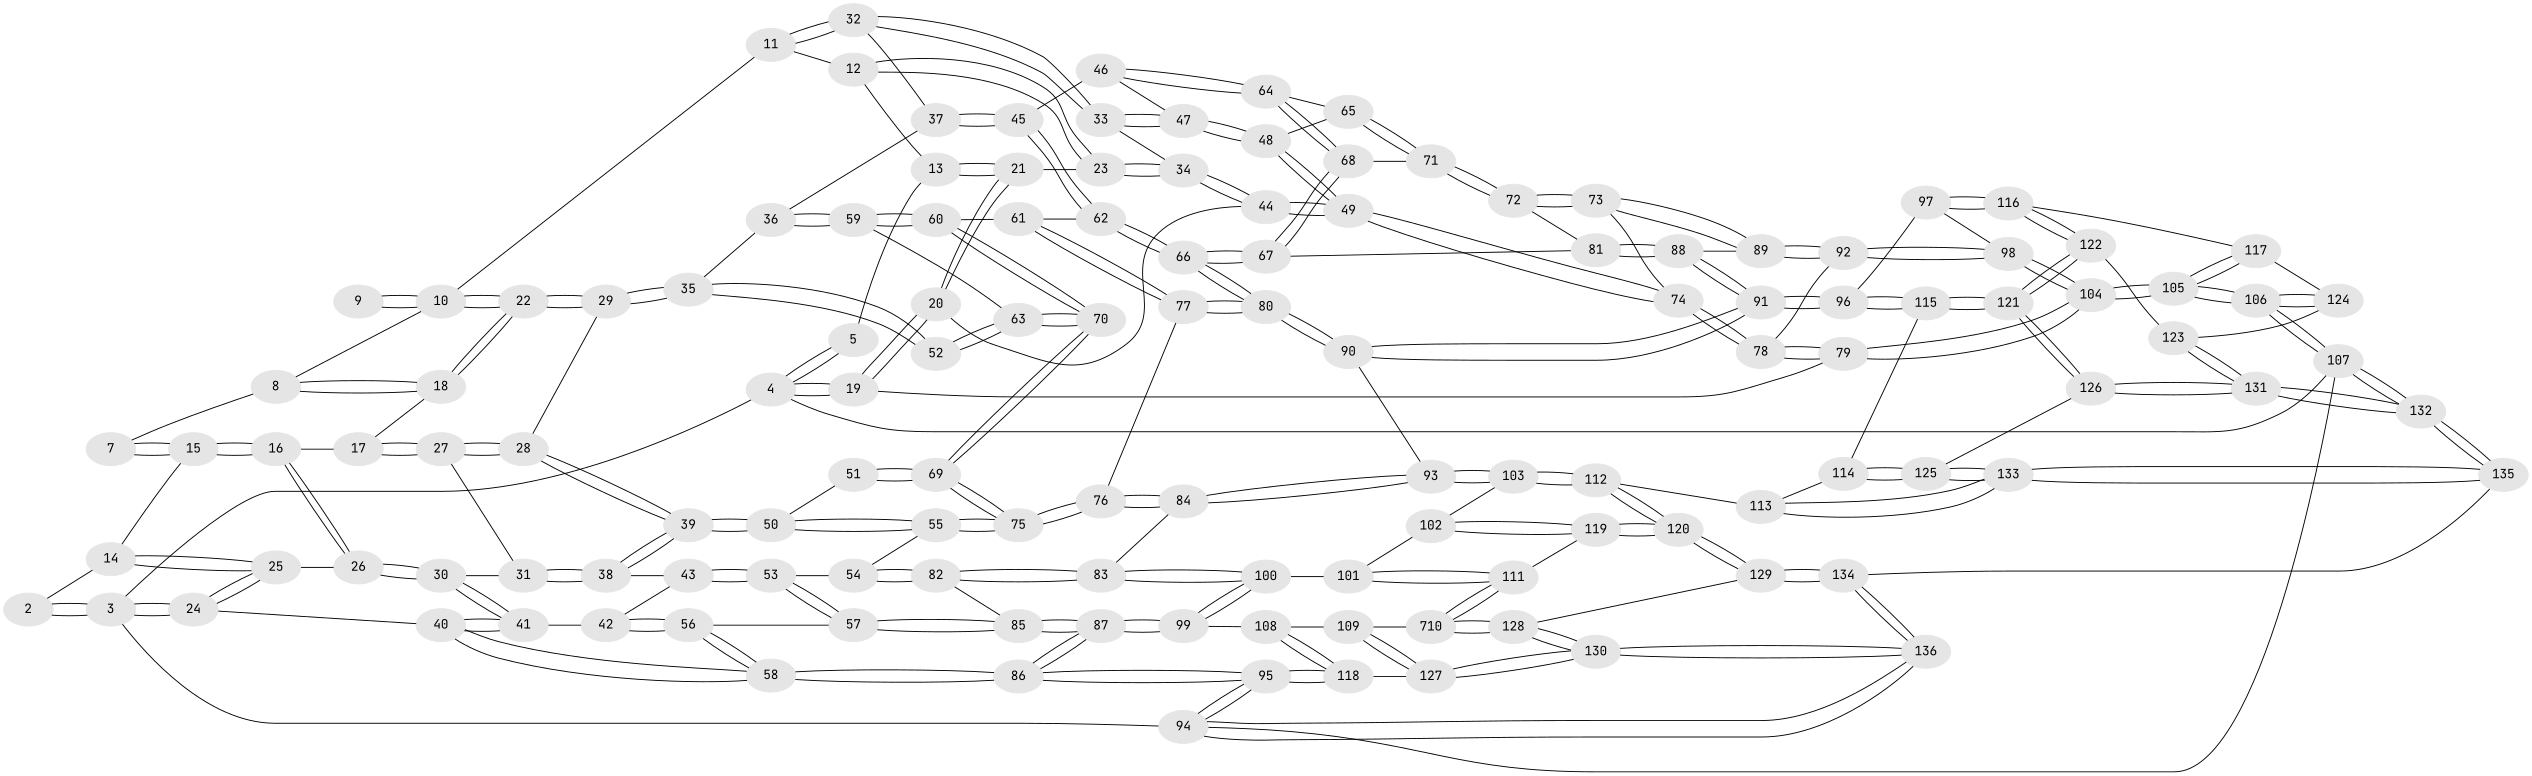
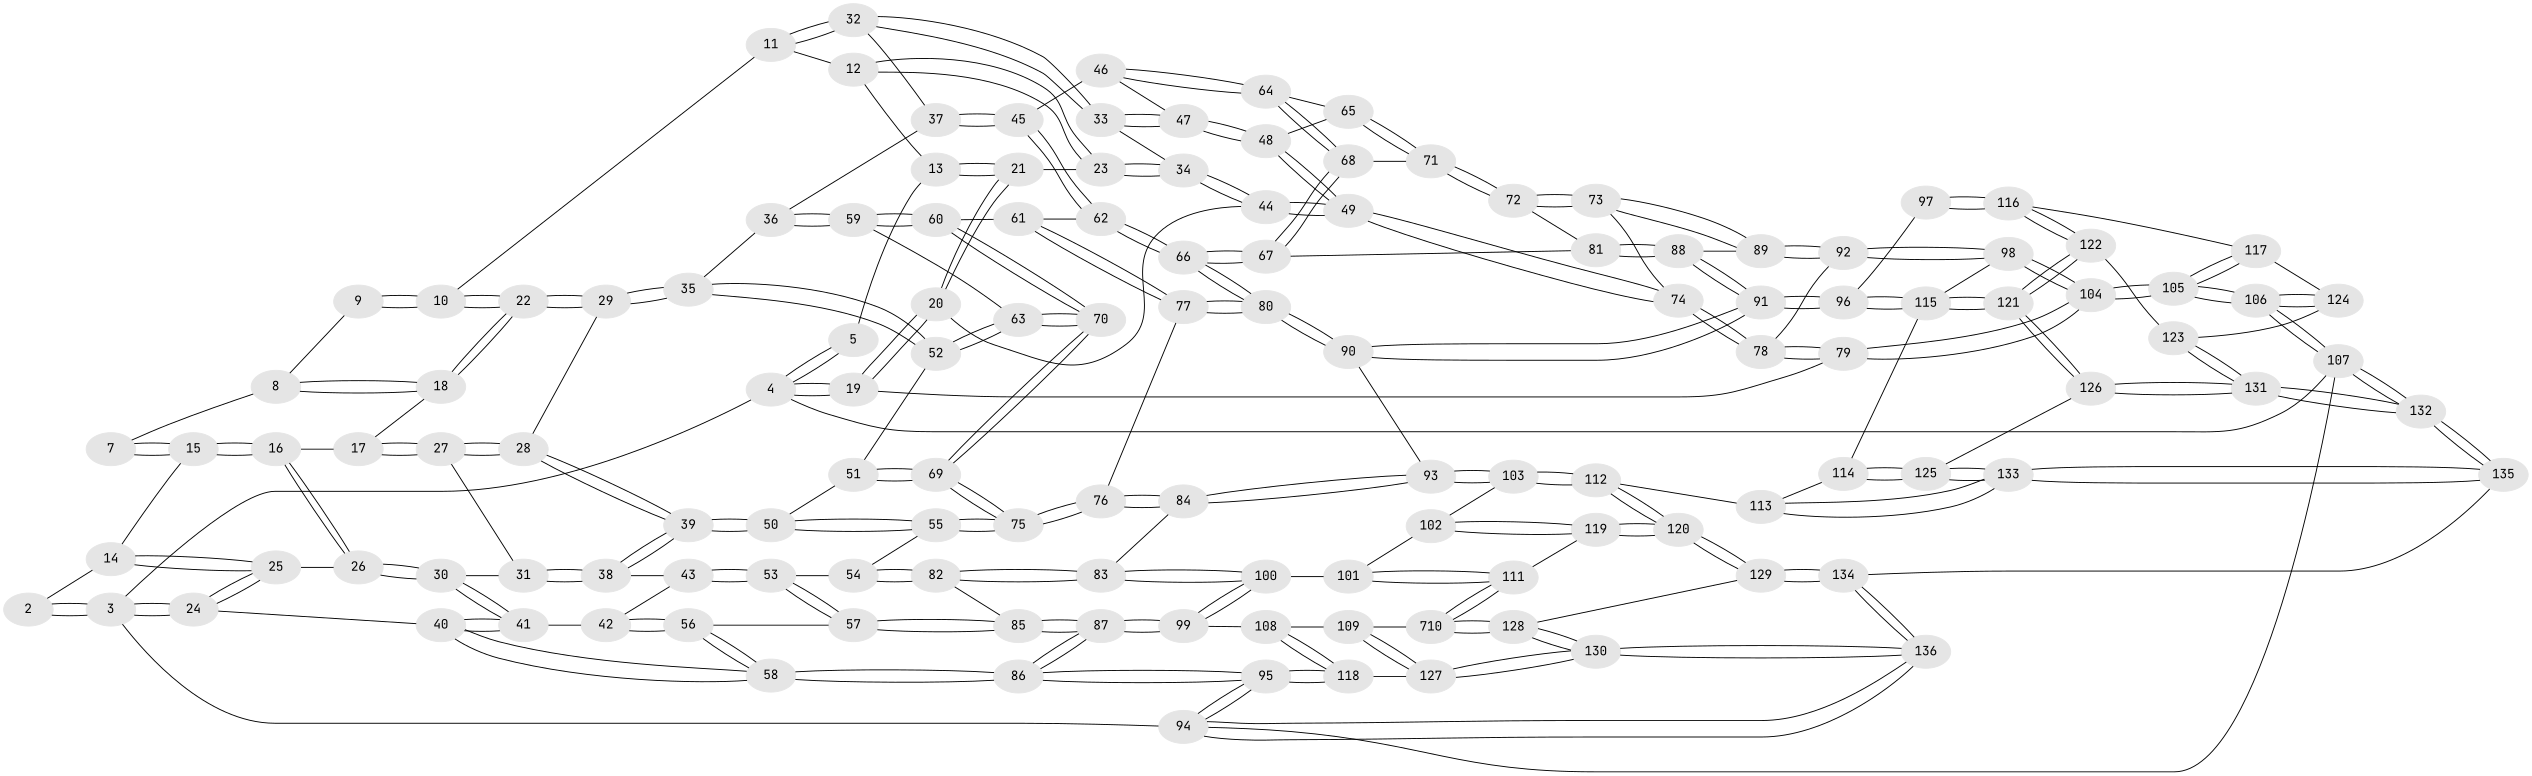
(1967, 228) -> (1967, 279)
(358, 344) -> (317, 344)
none -> (895, 414)
